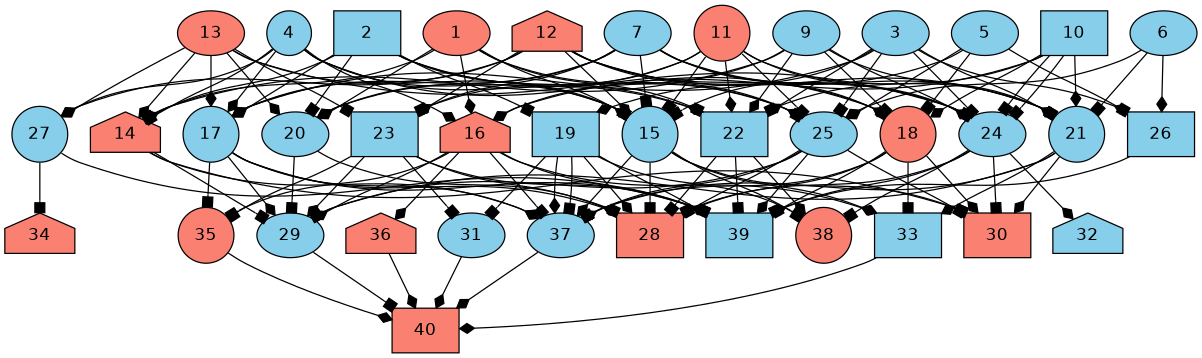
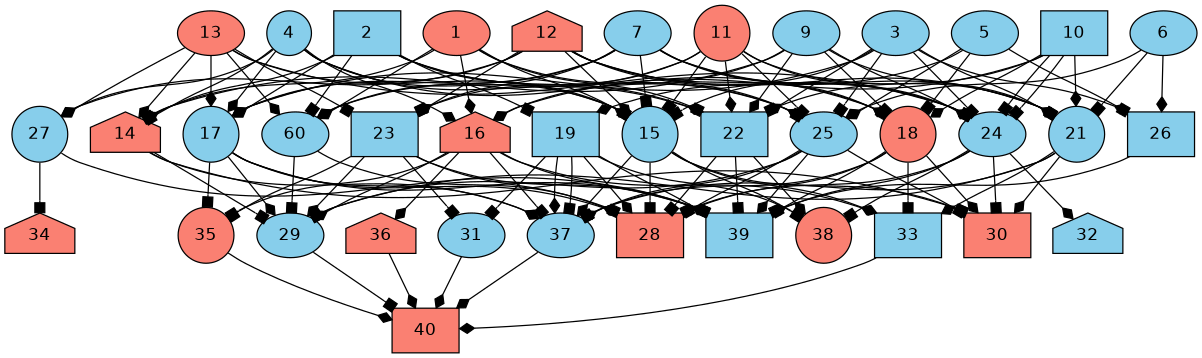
(295, 134) -> (295, 134)
